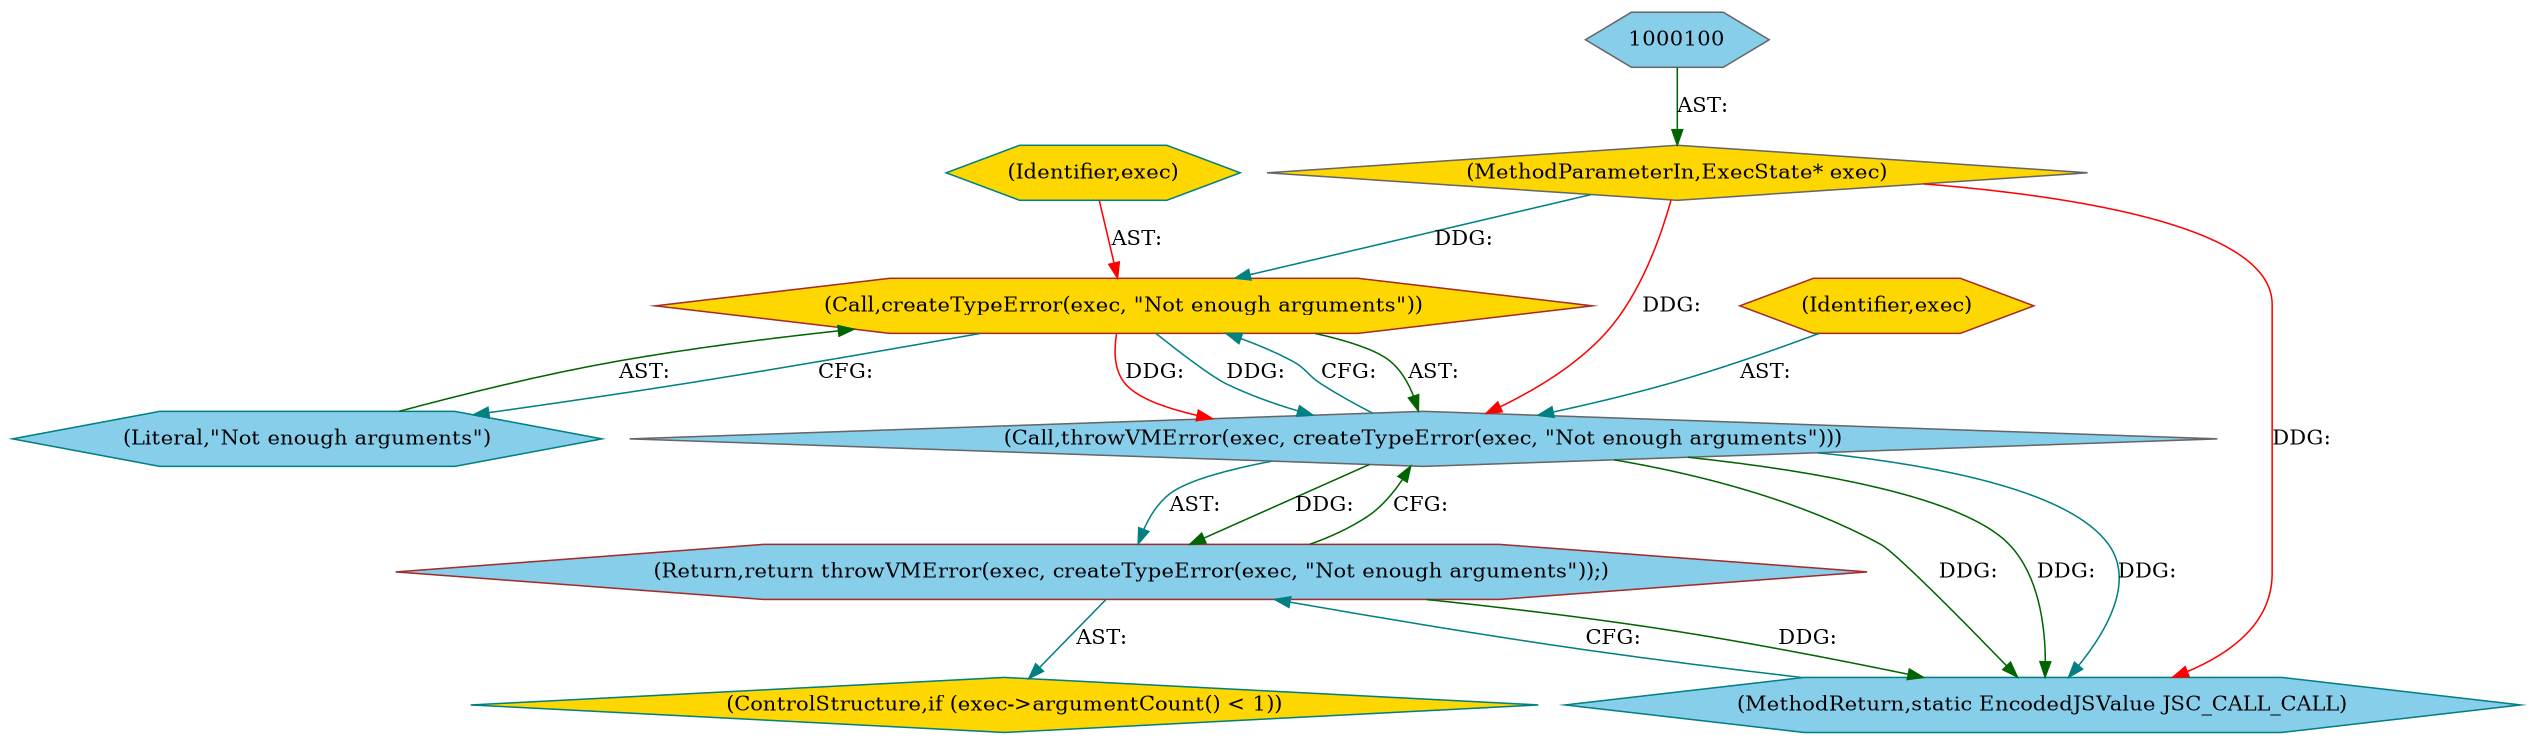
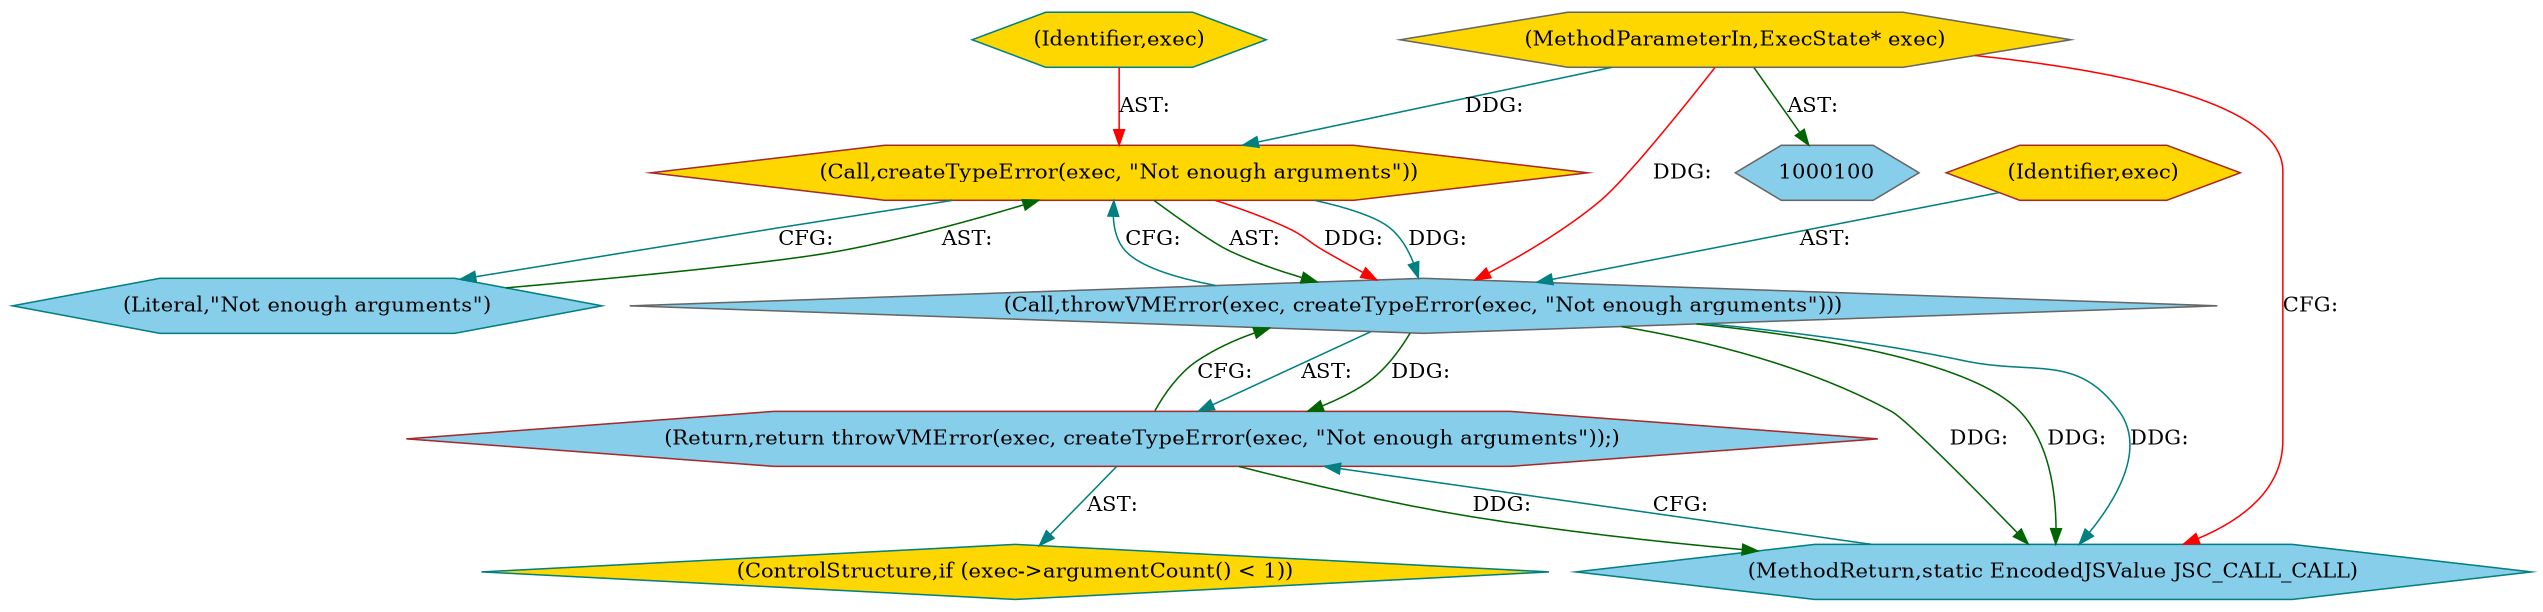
(1677, 99) -> (1777, 100)
(1677, 173) -> (1735, 40)
(2305, 439) -> (2314, 306)
